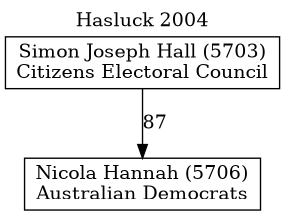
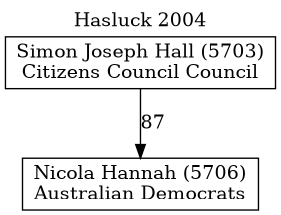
(143, 63) -> (140, 63)
